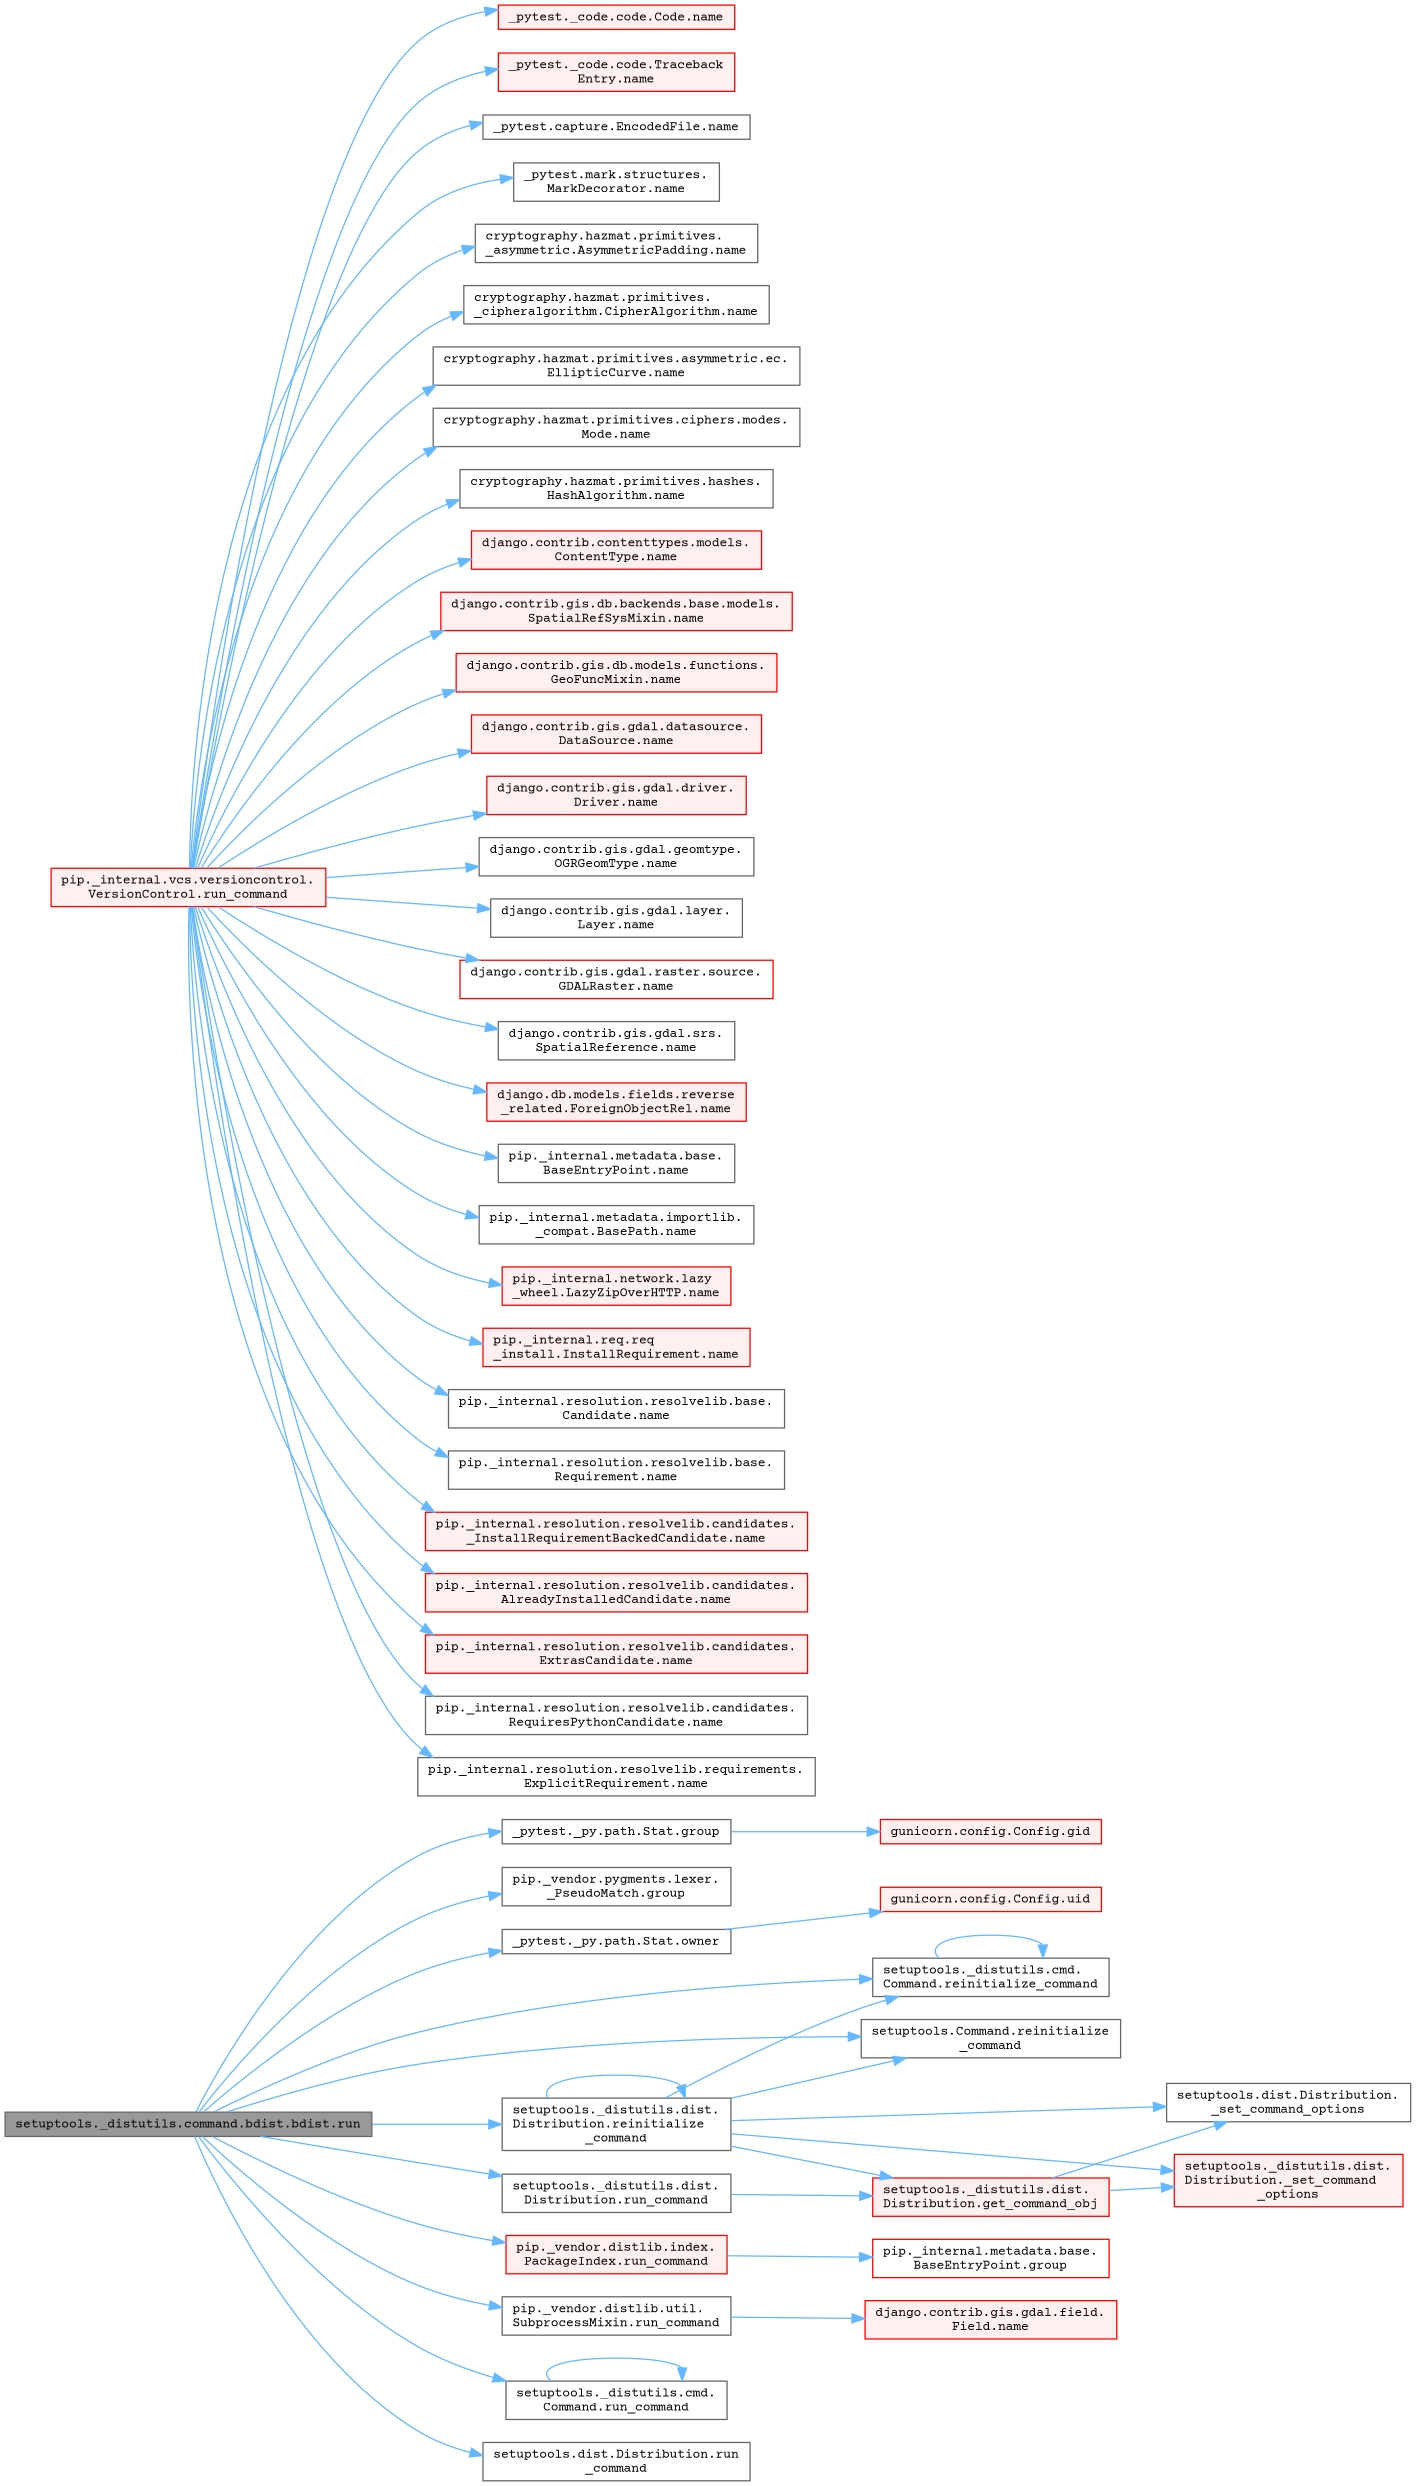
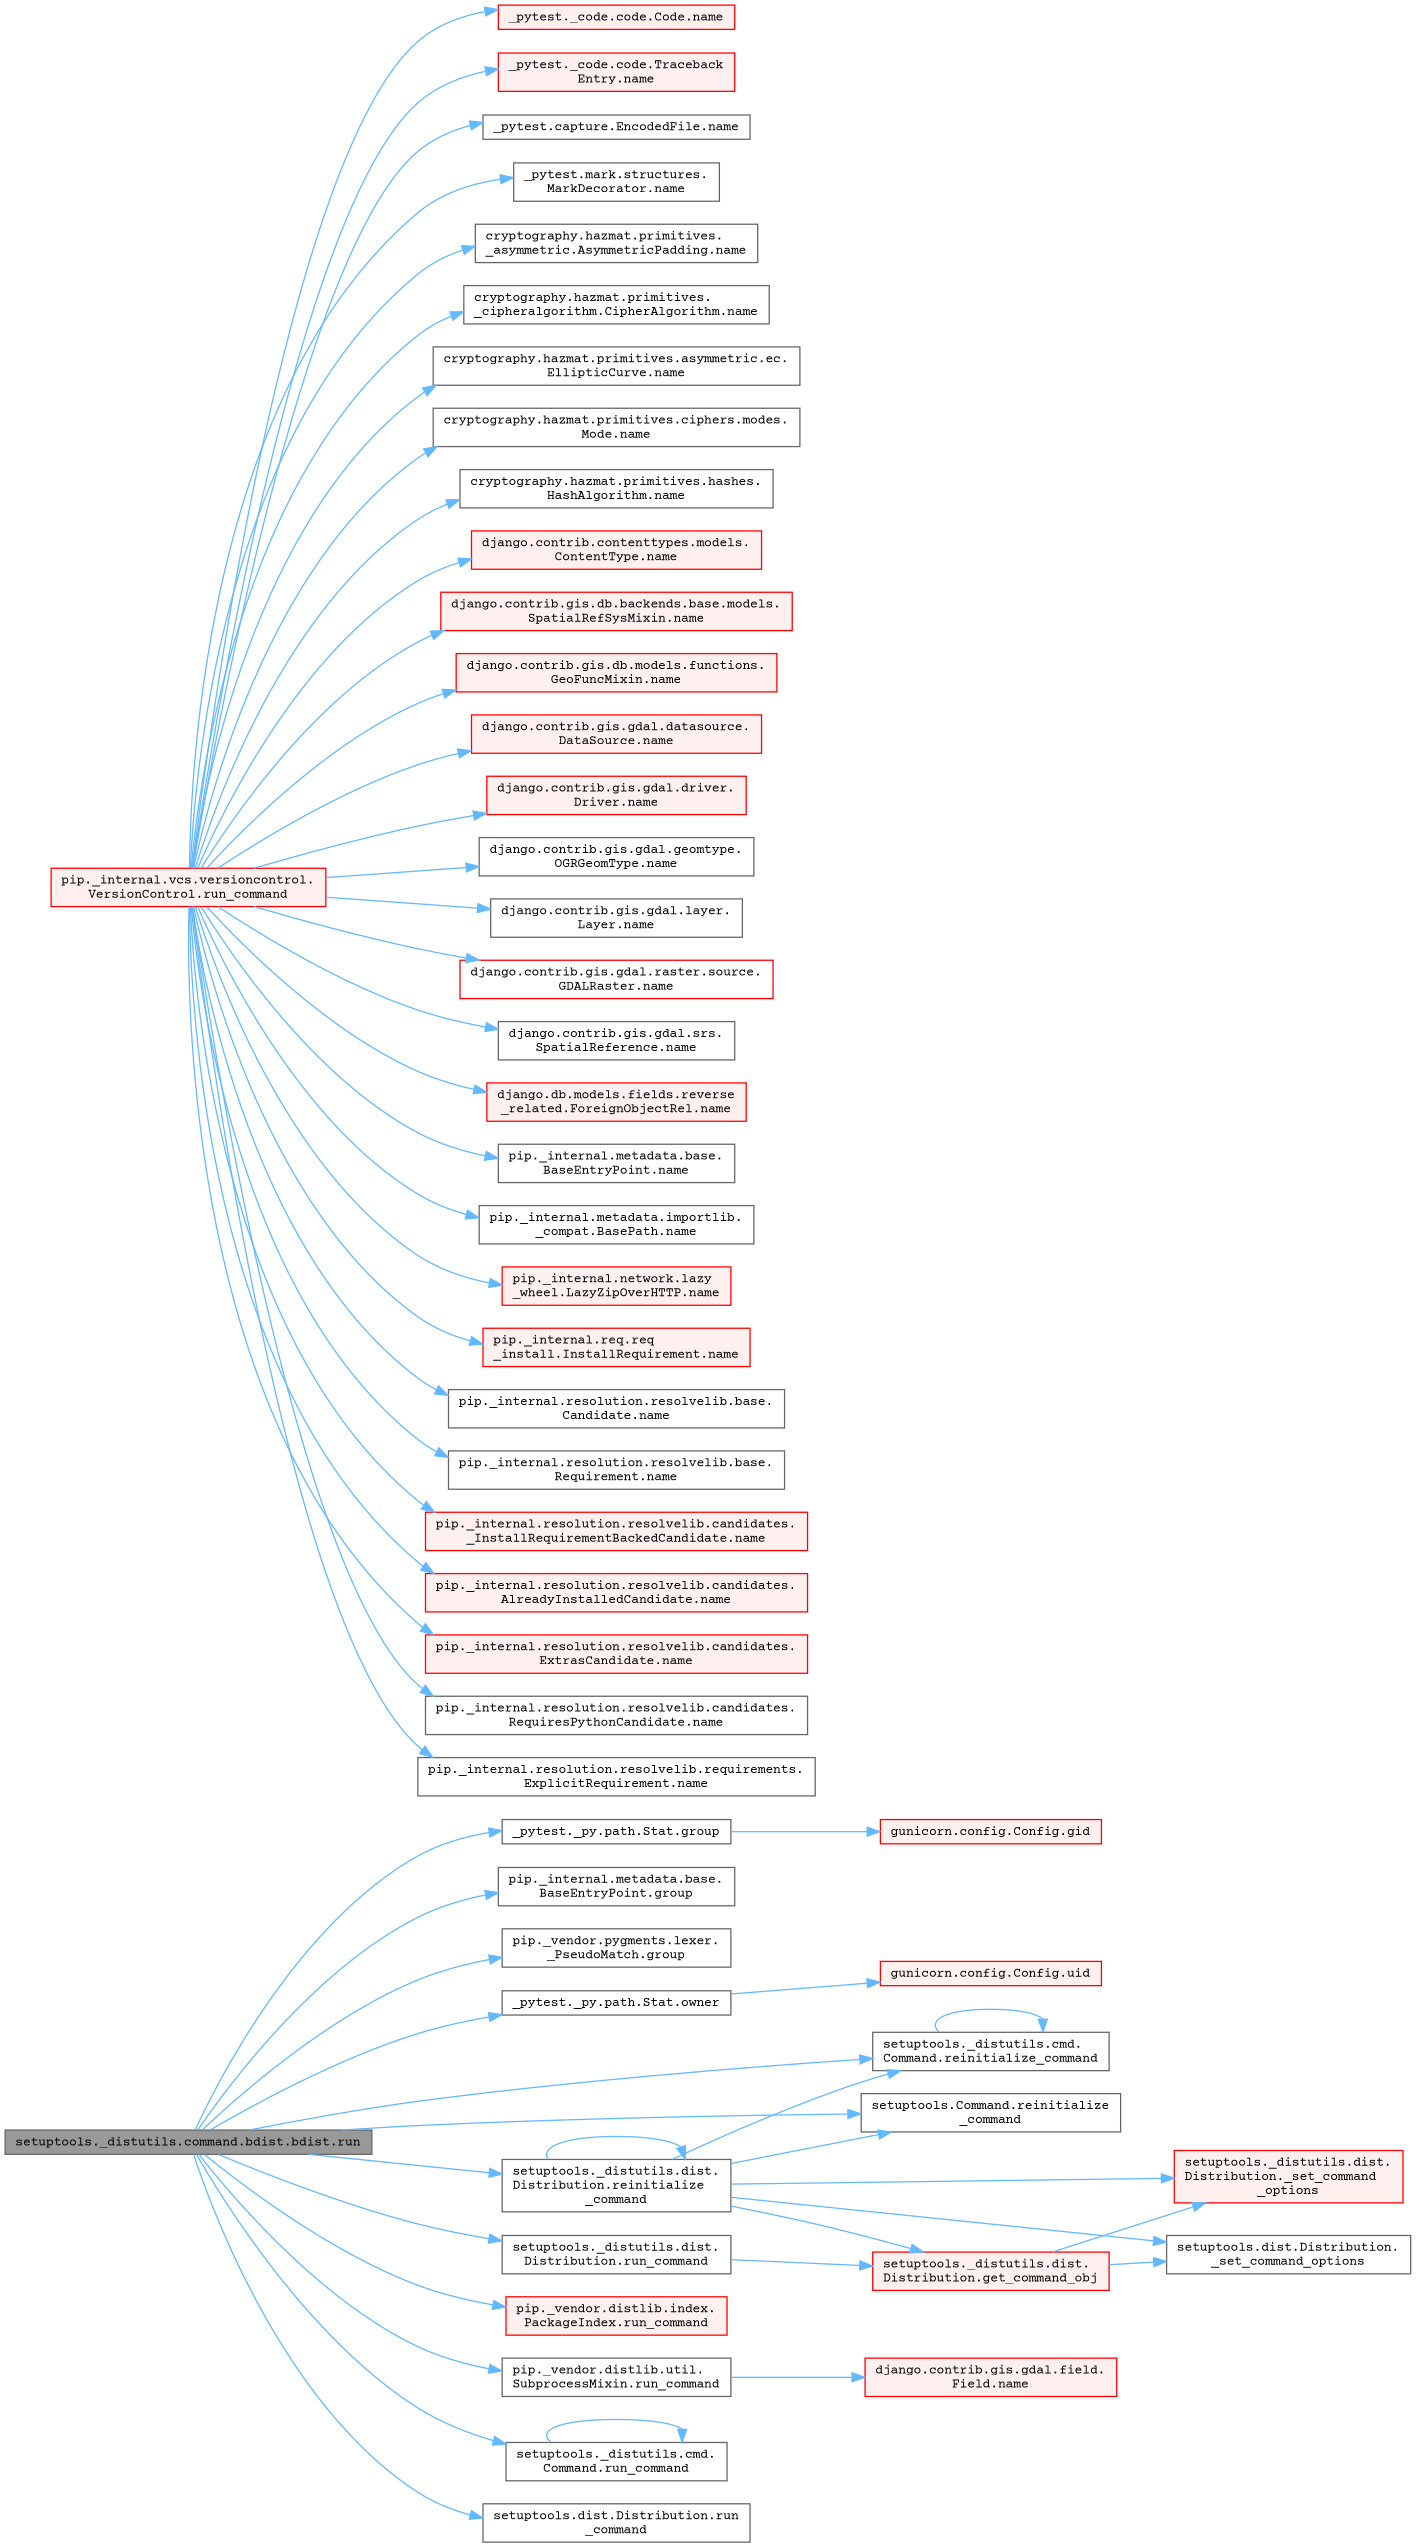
(793, 2256) -> (322, 1986)
(991, 2258) -> (617, 1887)
